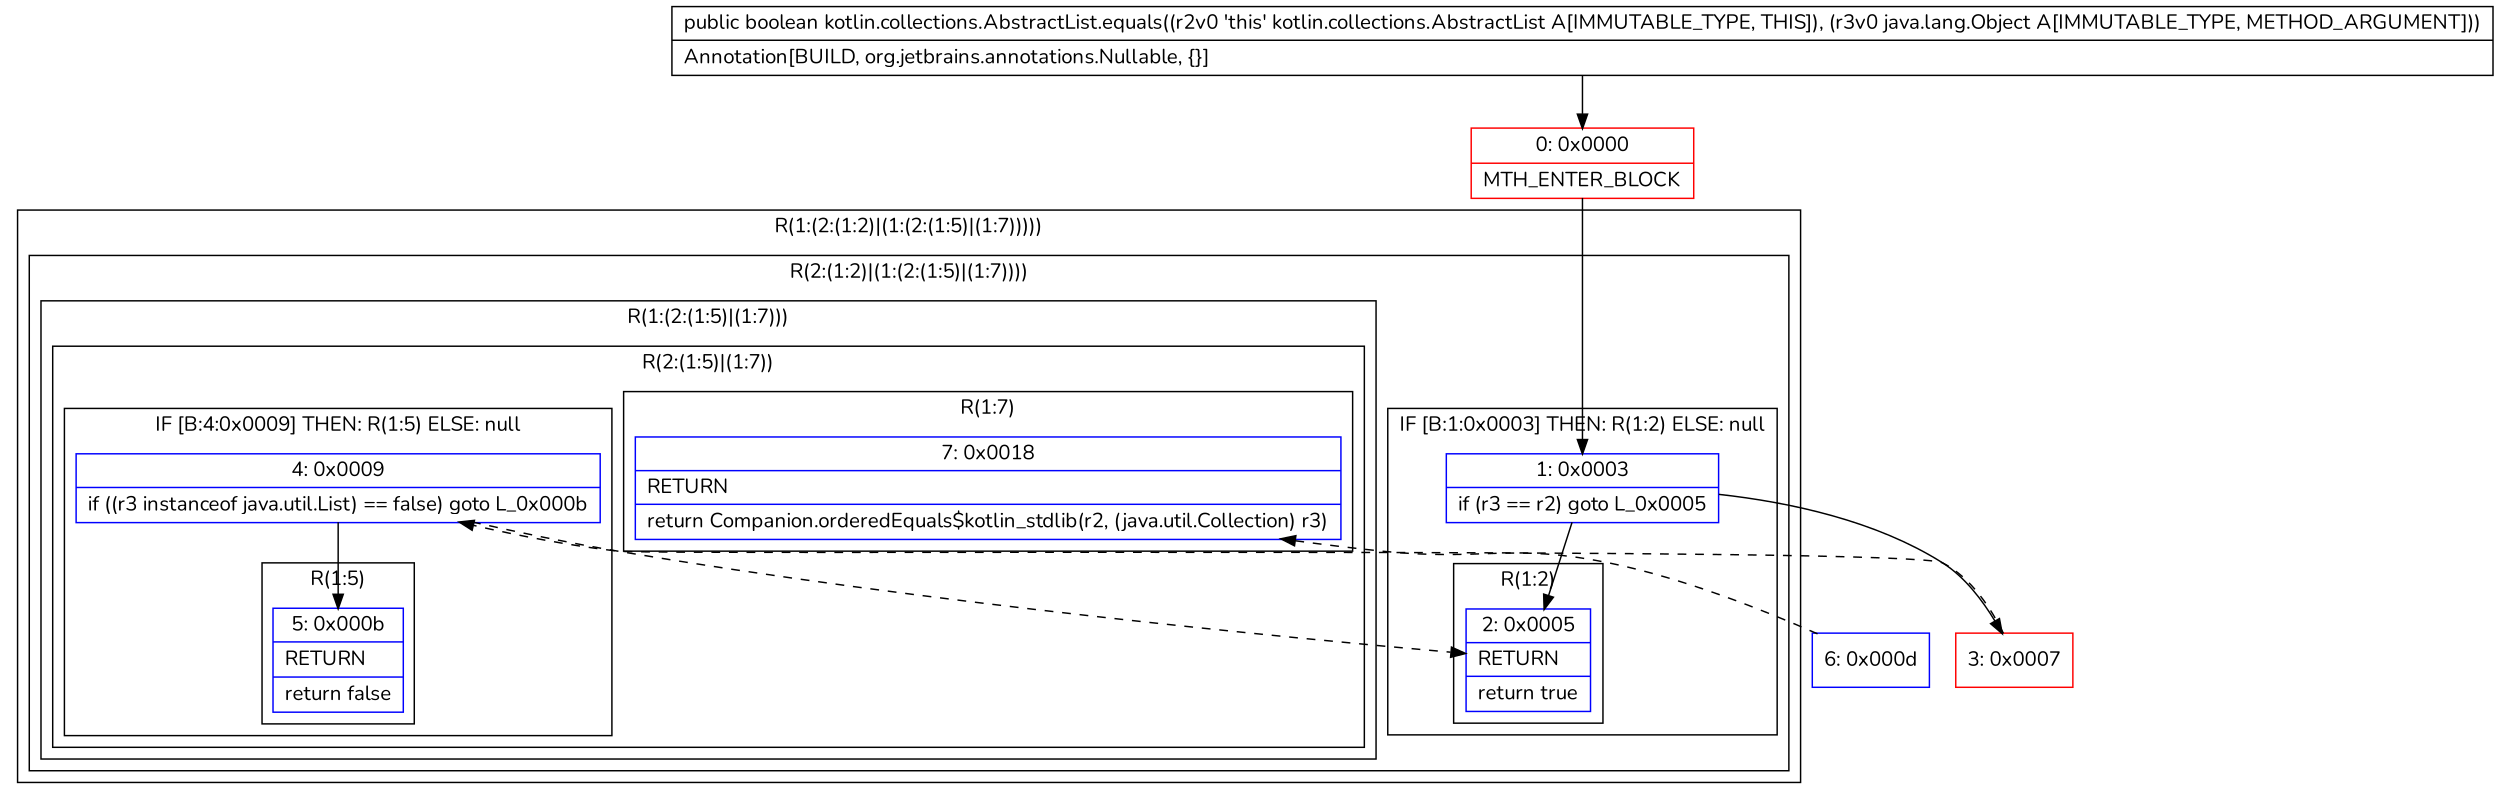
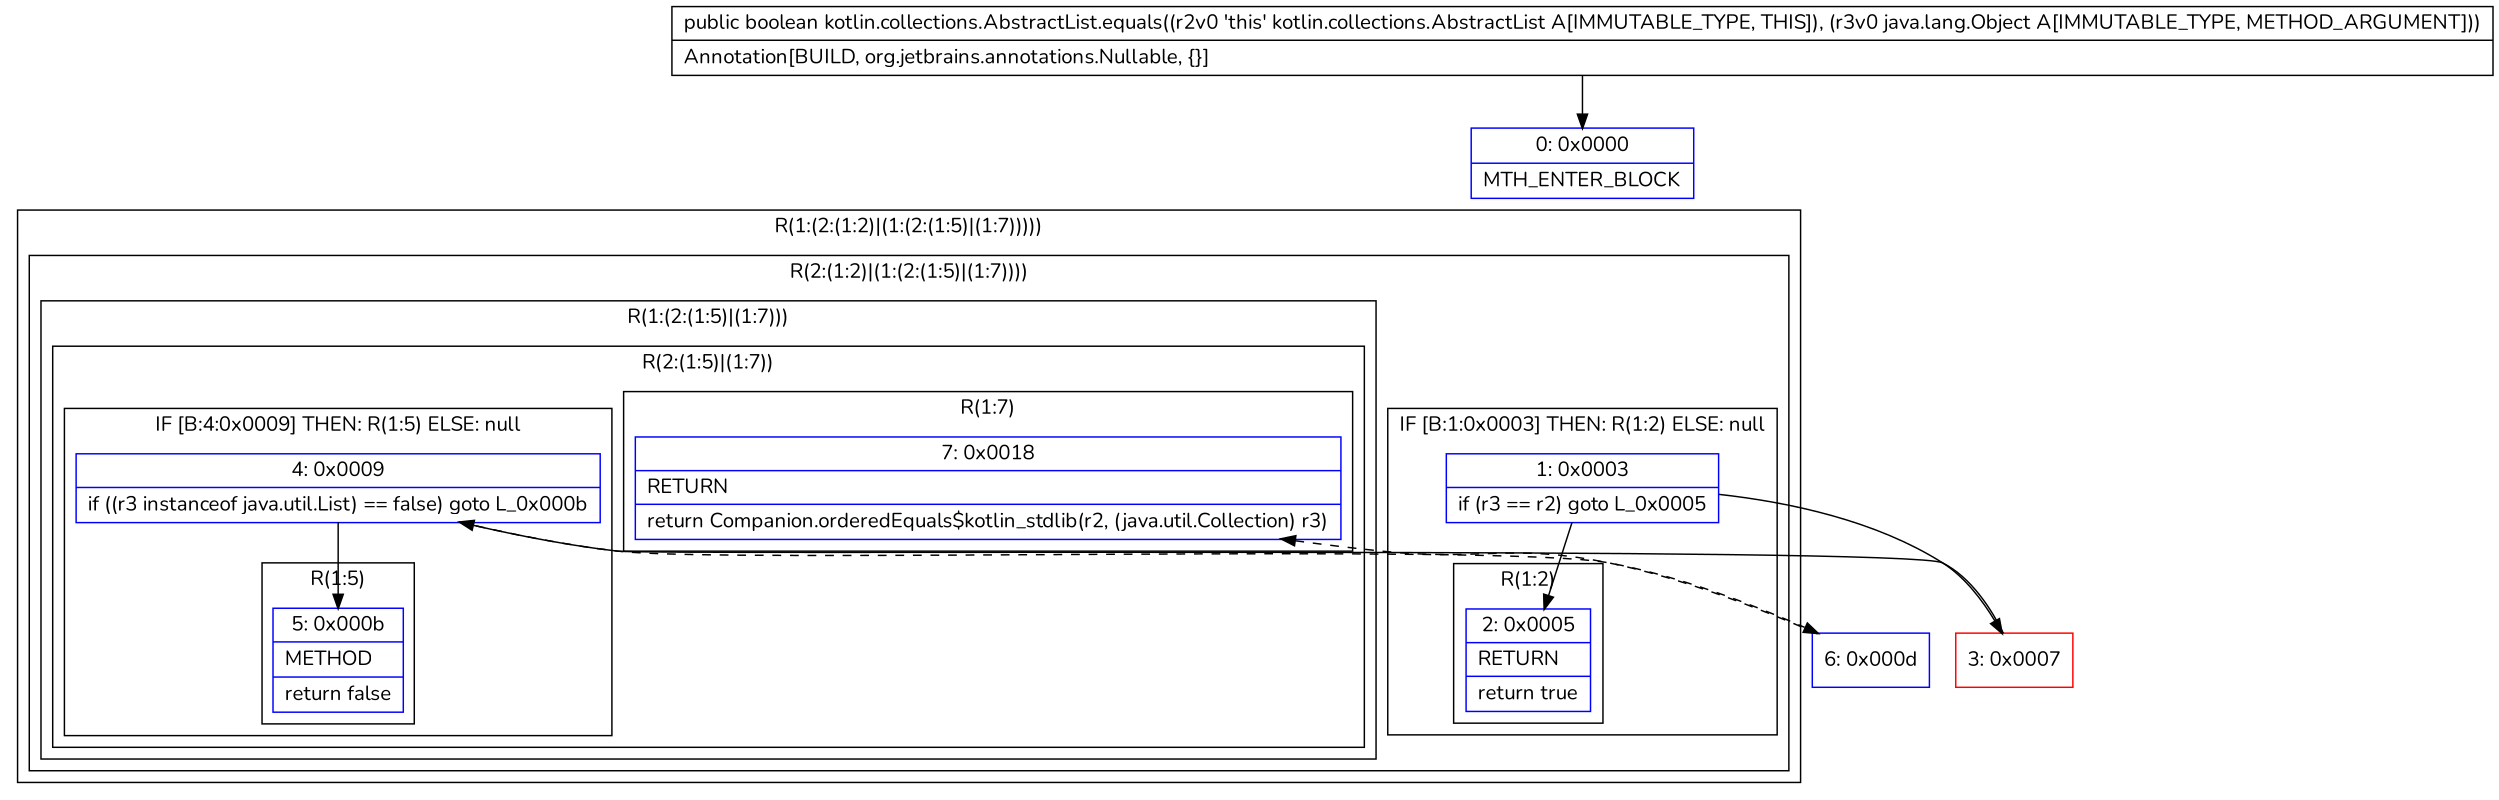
(1582, 163) -> (1582, 163)
(1582, 319) -> none
(1646, 554) -> (1646, 554)
(959, 600) -> (1136, 554)
(326, 659) -> (329, 659)
